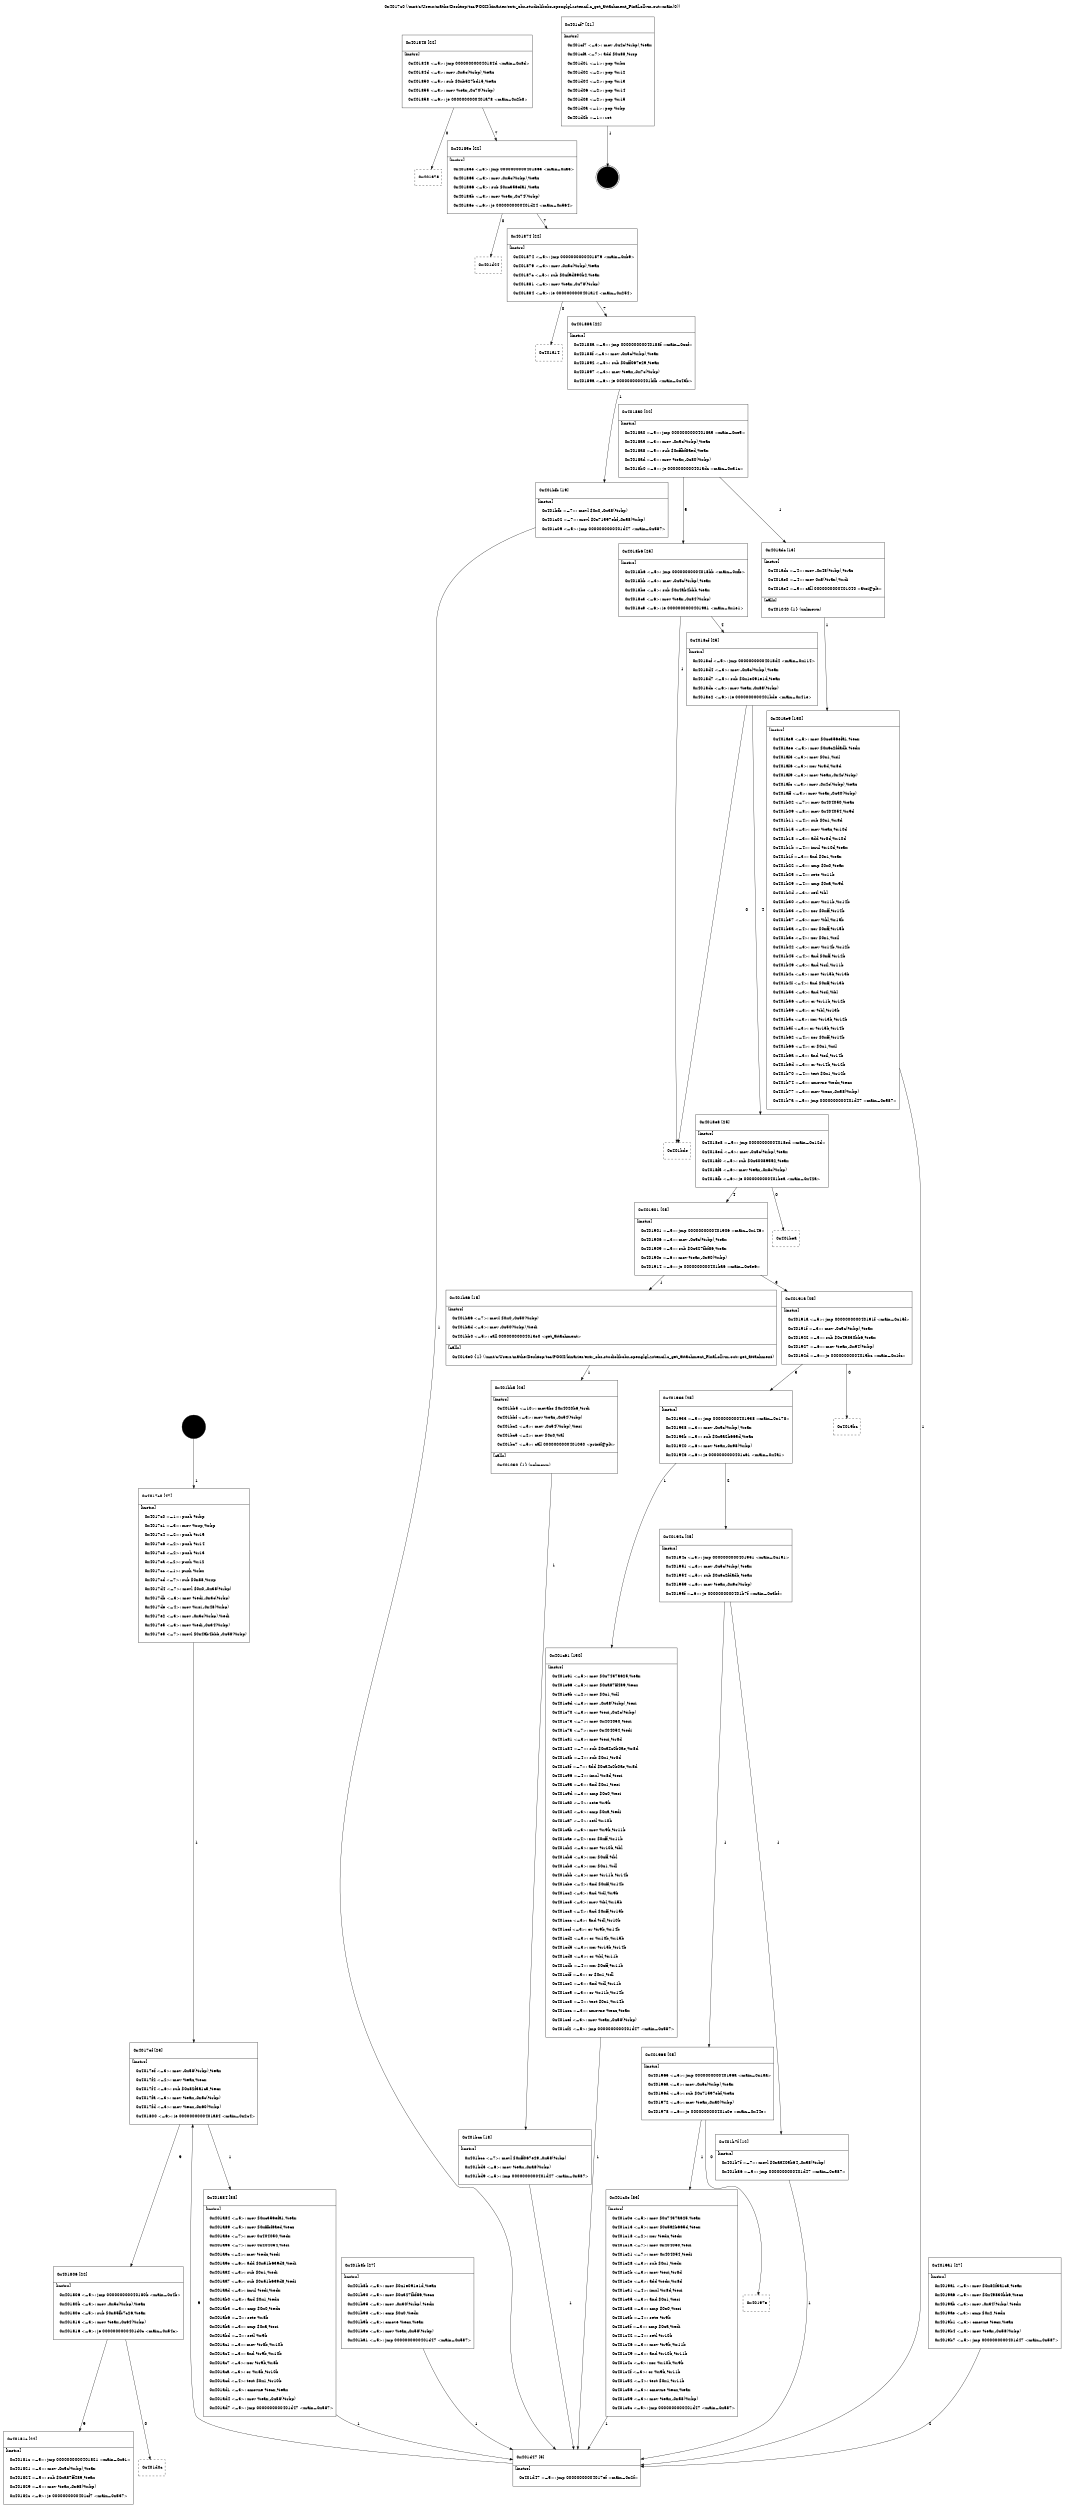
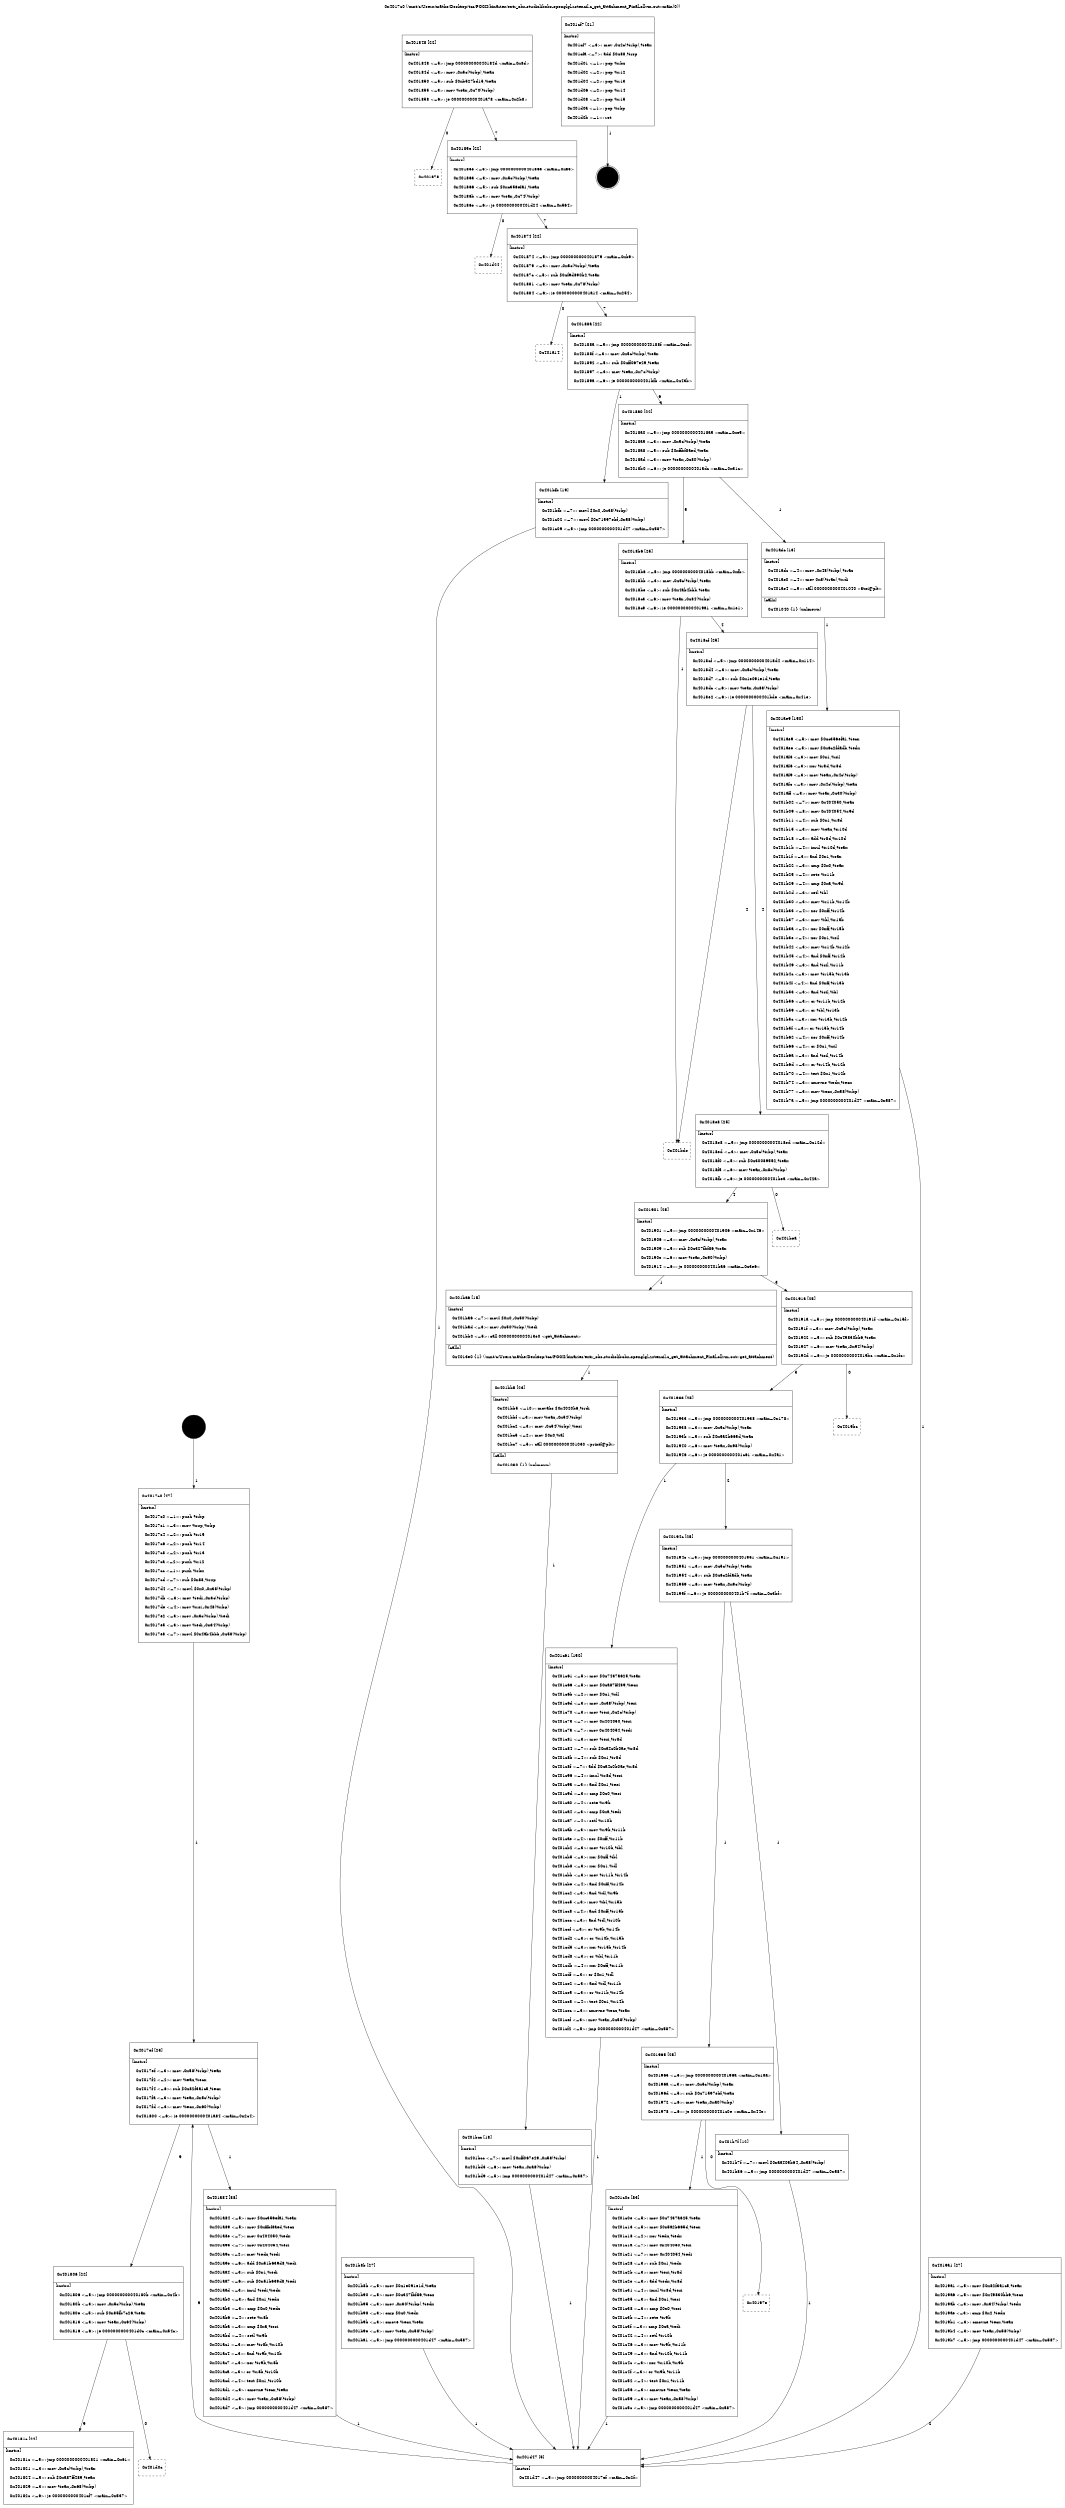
none -> (657, 396)
(746, 910) -> (746, 910)
